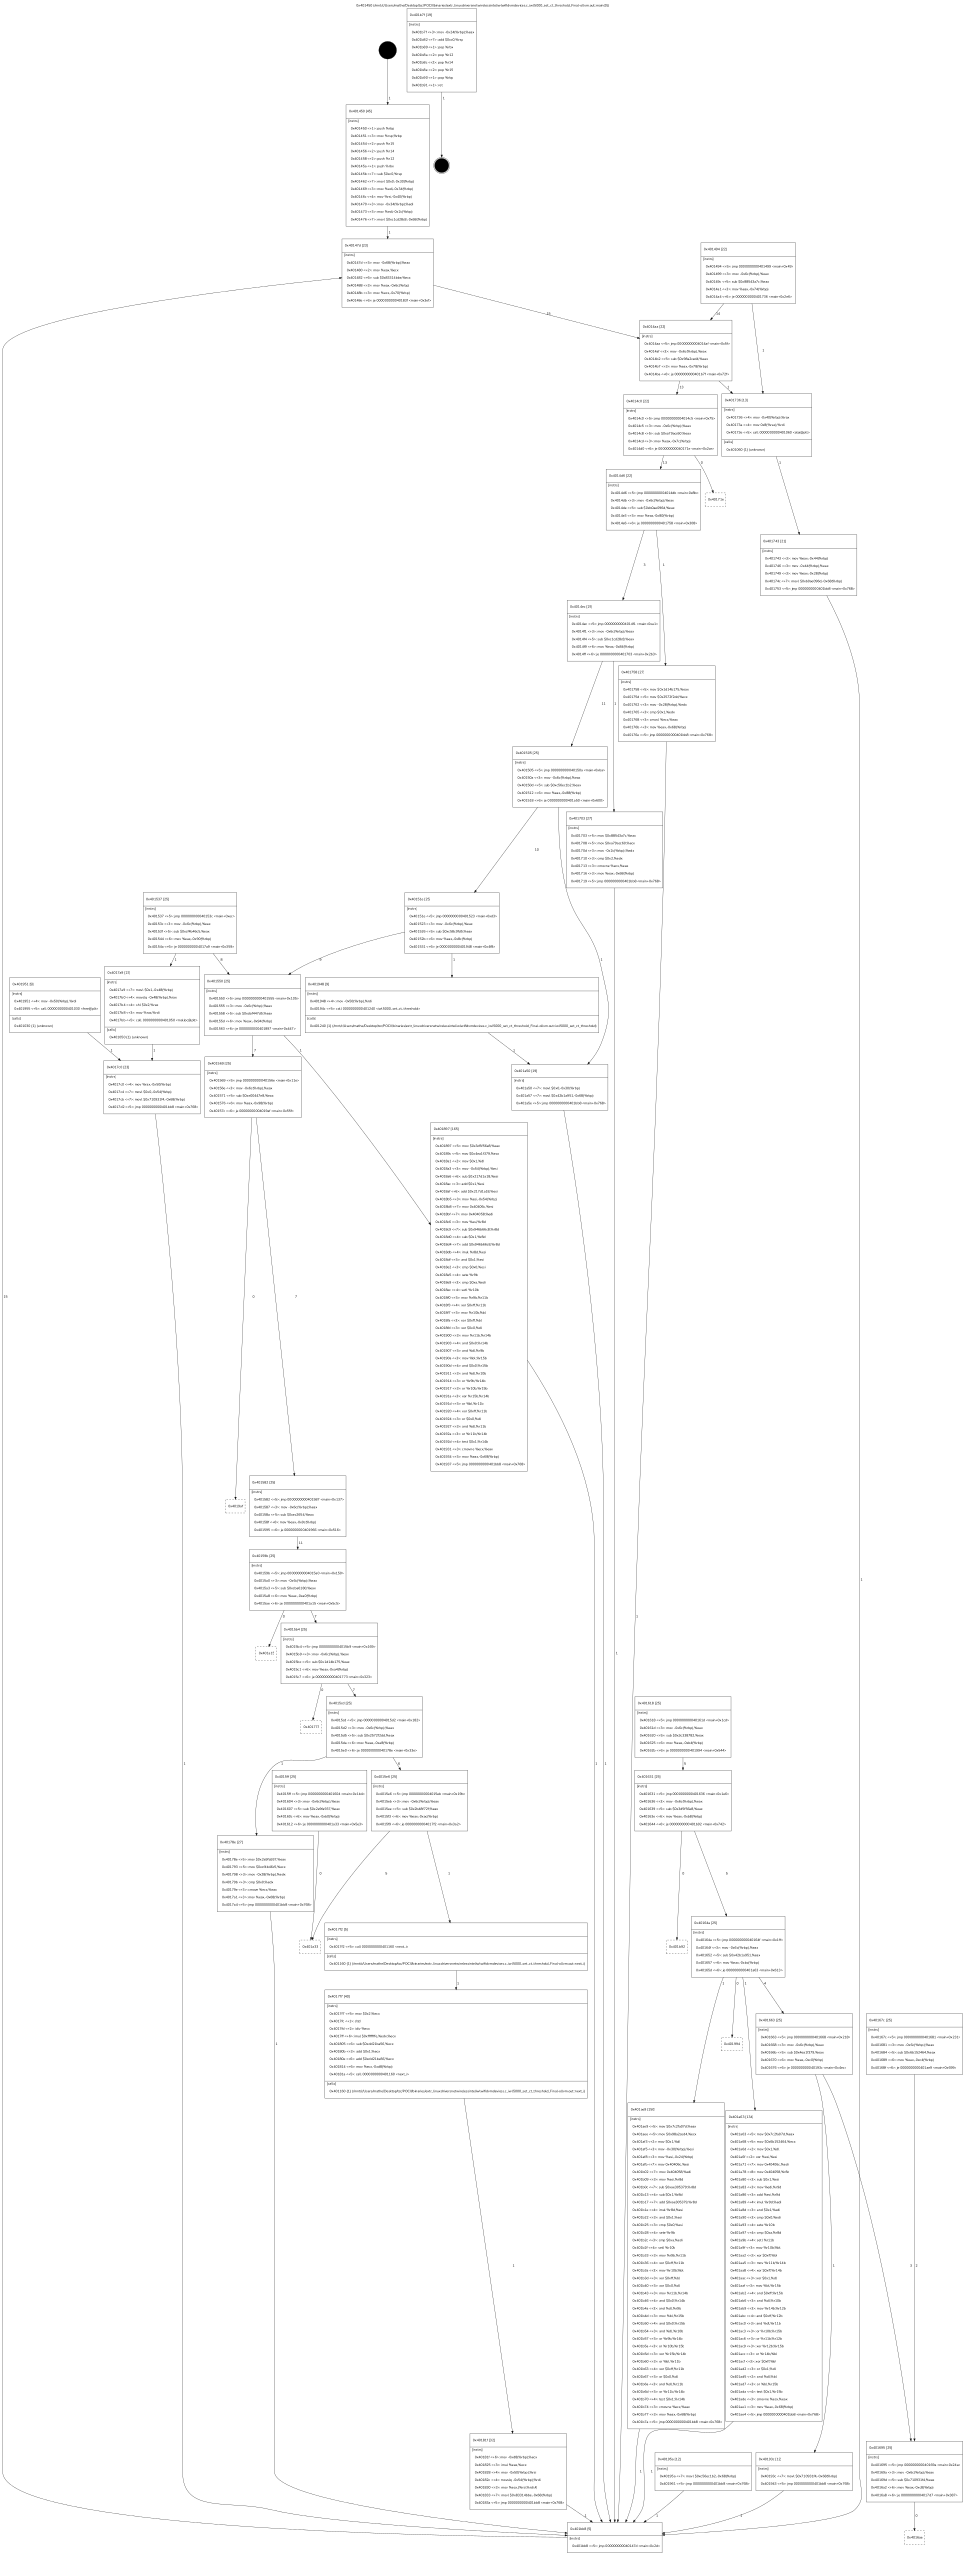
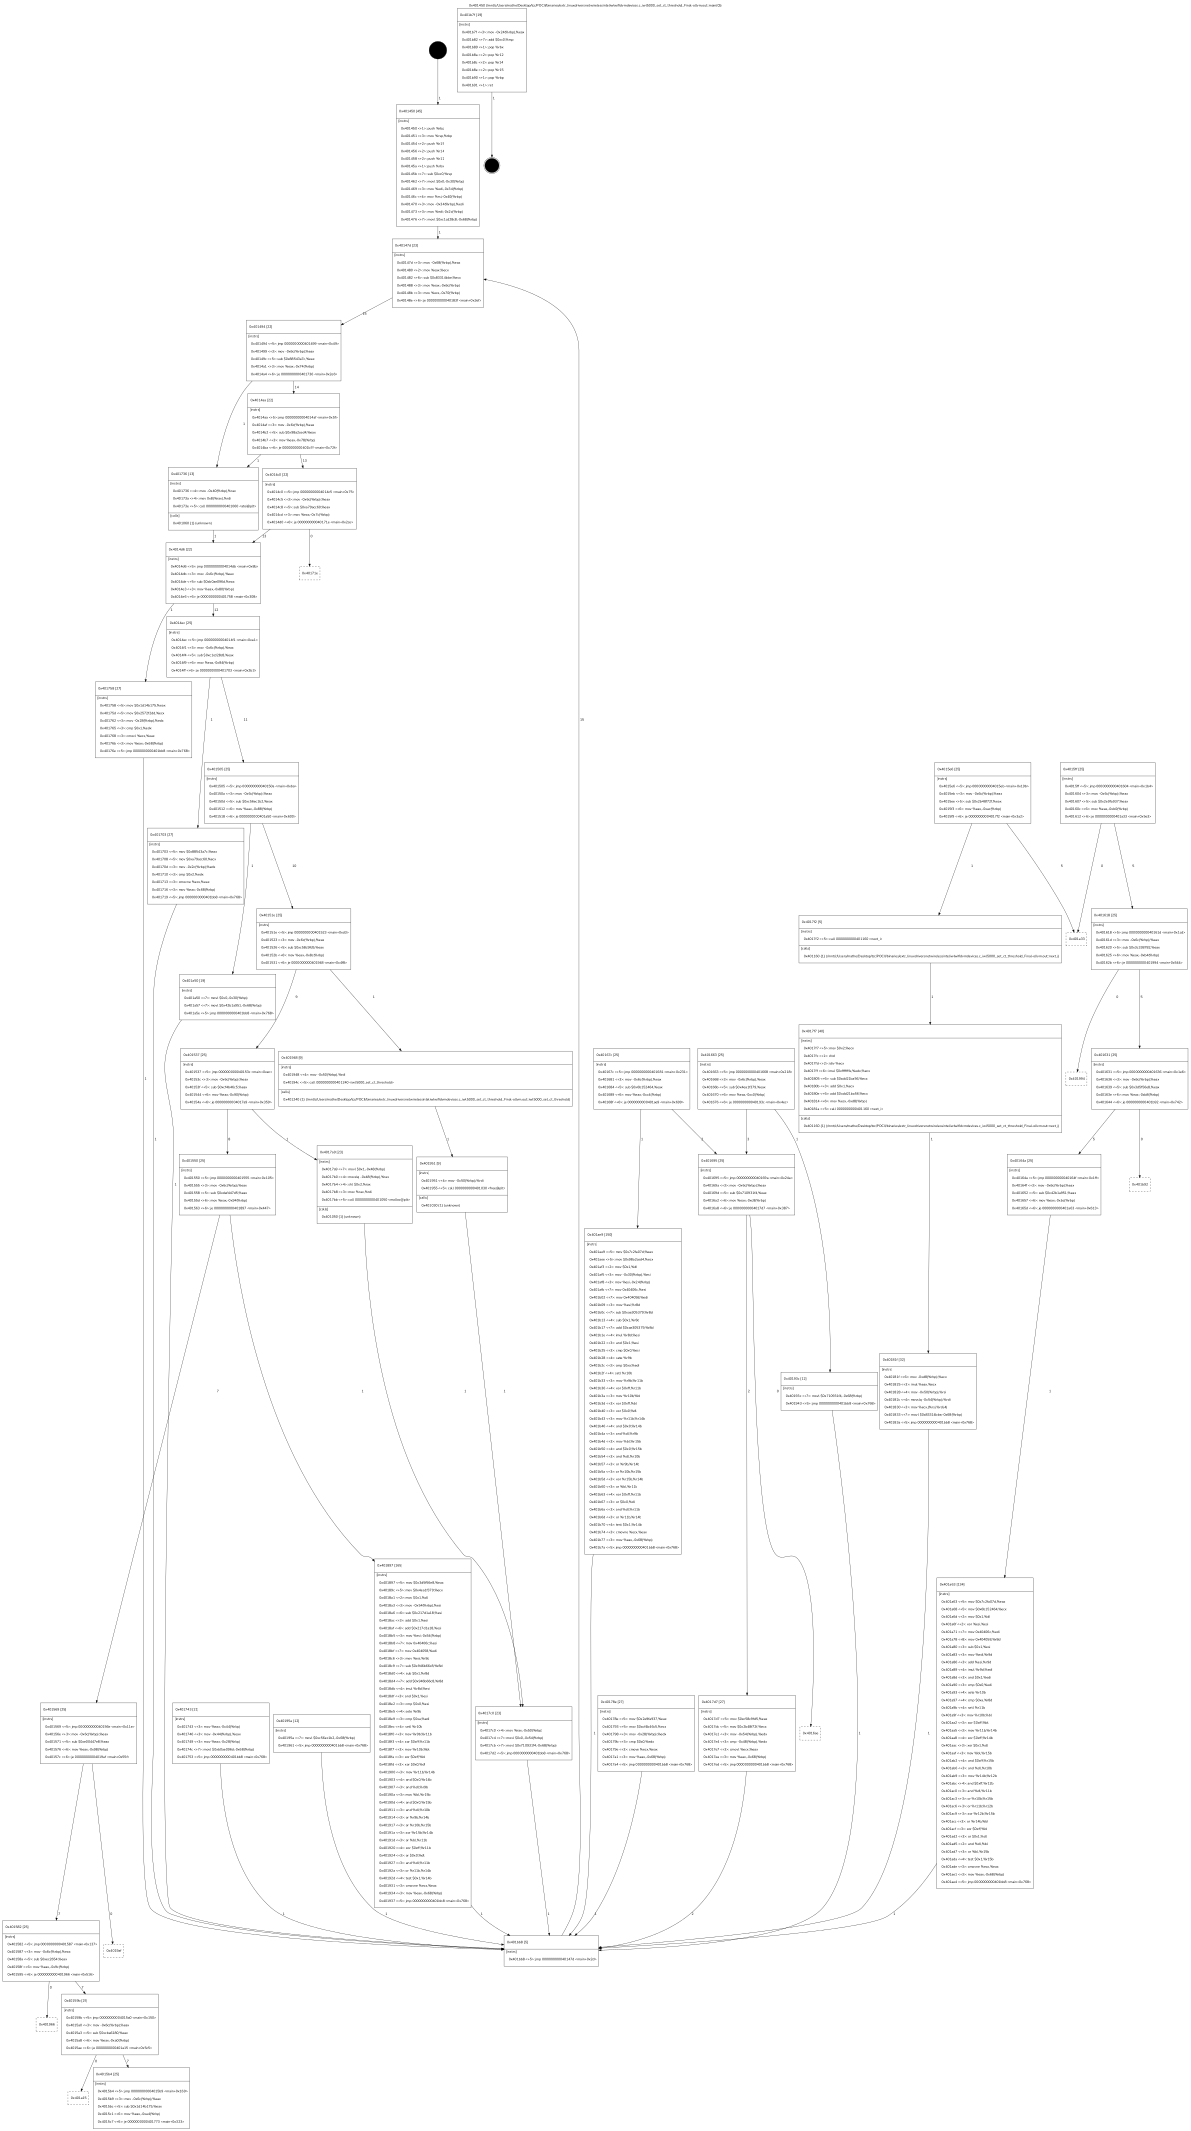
(535, 312) -> (368, 311)
(788, 494) -> (213, 535)
(644, 565) -> (216, 610)
none -> (1123, 865)
(346, 948) -> (281, 1010)
(508, 1048) -> (443, 1130)
(300, 1543) -> (82, 1988)
(311, 1727) -> none
(374, 1727) -> none
none -> (747, 1733)
(771, 1994) -> none
(734, 2006) -> (1092, 1017)
none -> (47, 2024)
(706, 2038) -> (639, 1167)
